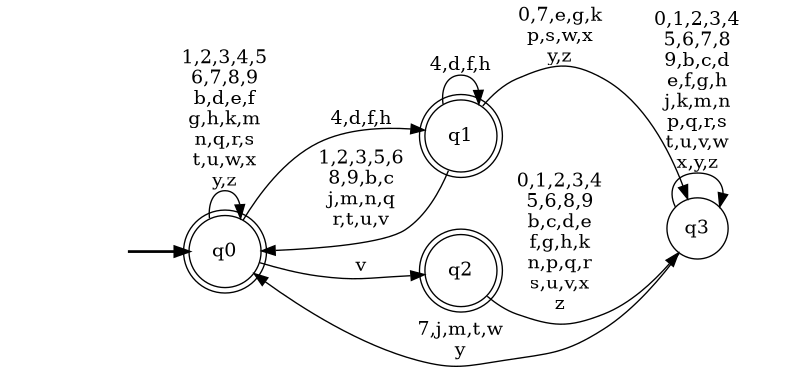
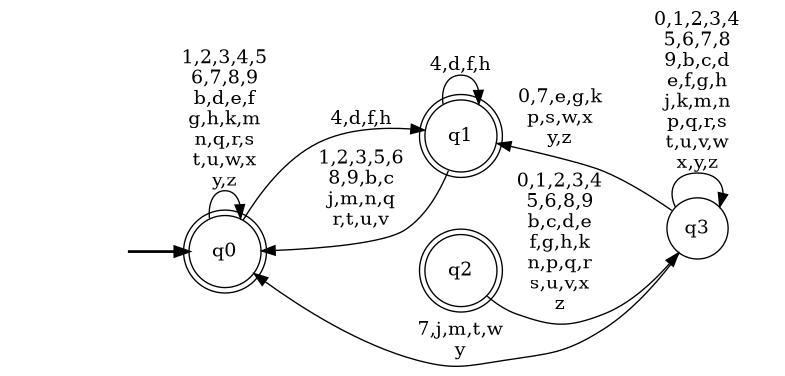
(604, 79) -> (595, 168)
(334, 278) -> none
